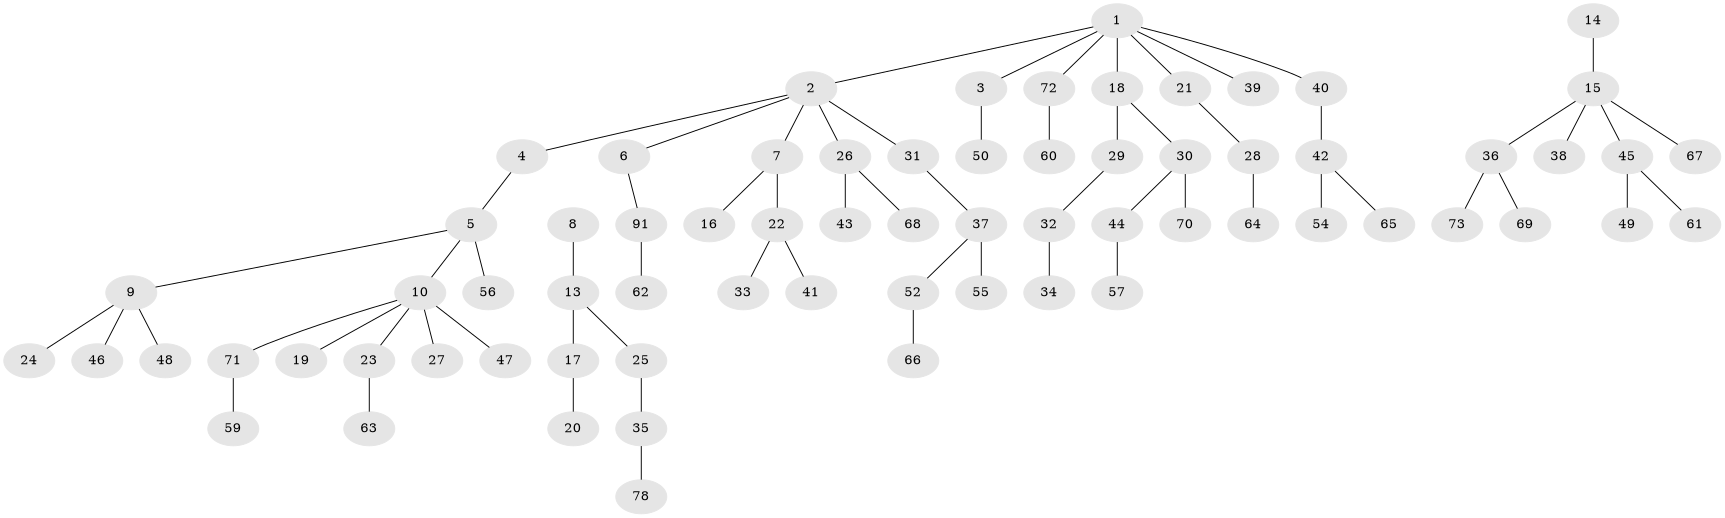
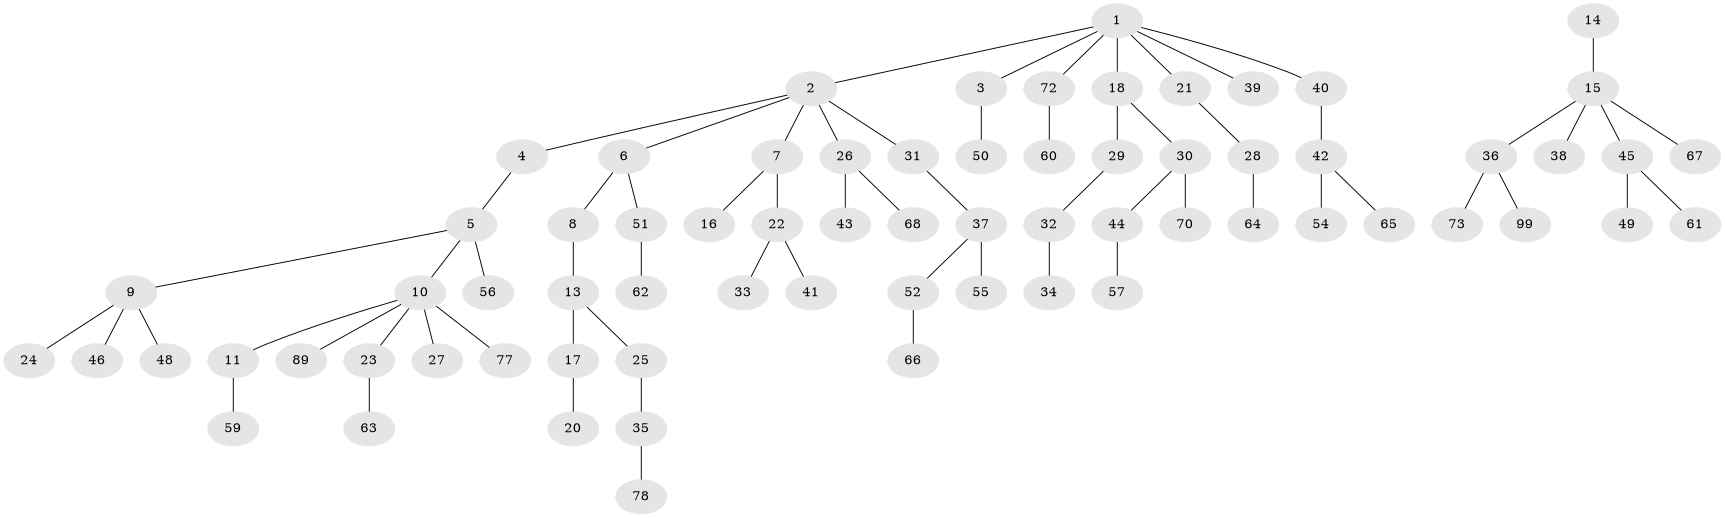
none -> (599, 191)
(641, 225) -> (641, 225)
(1525, 225) -> (1525, 225)
(233, 361) -> (233, 361)
(301, 361) -> (301, 361)
(505, 361) -> (505, 361)
